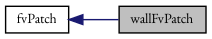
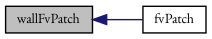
(101, 20) -> (125, 20)
